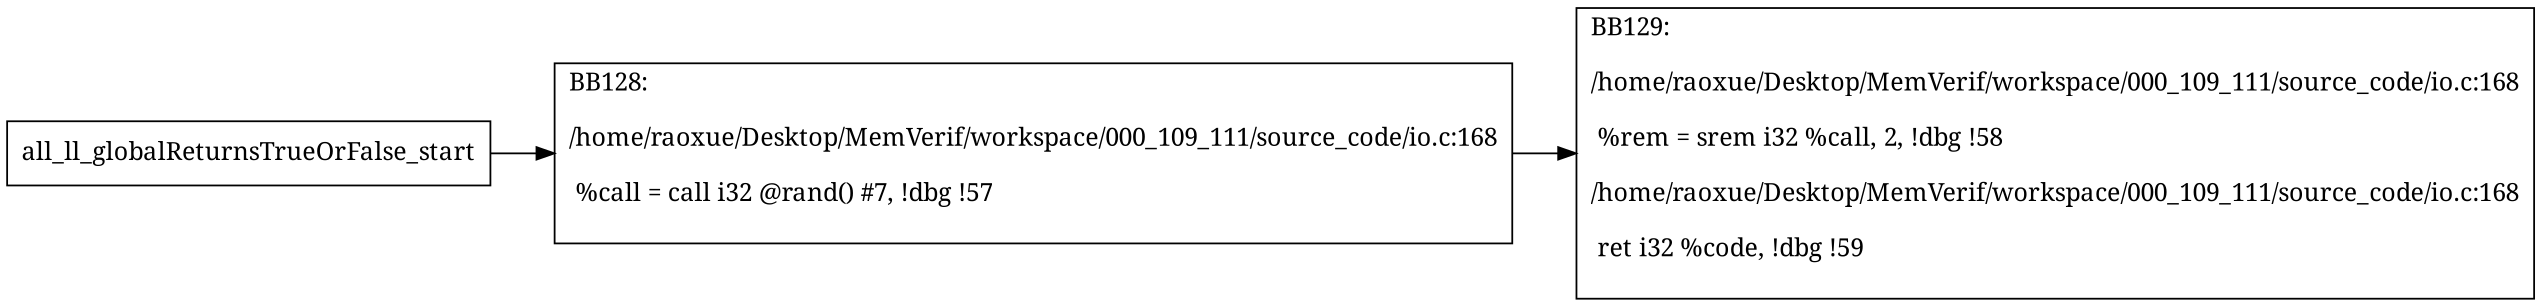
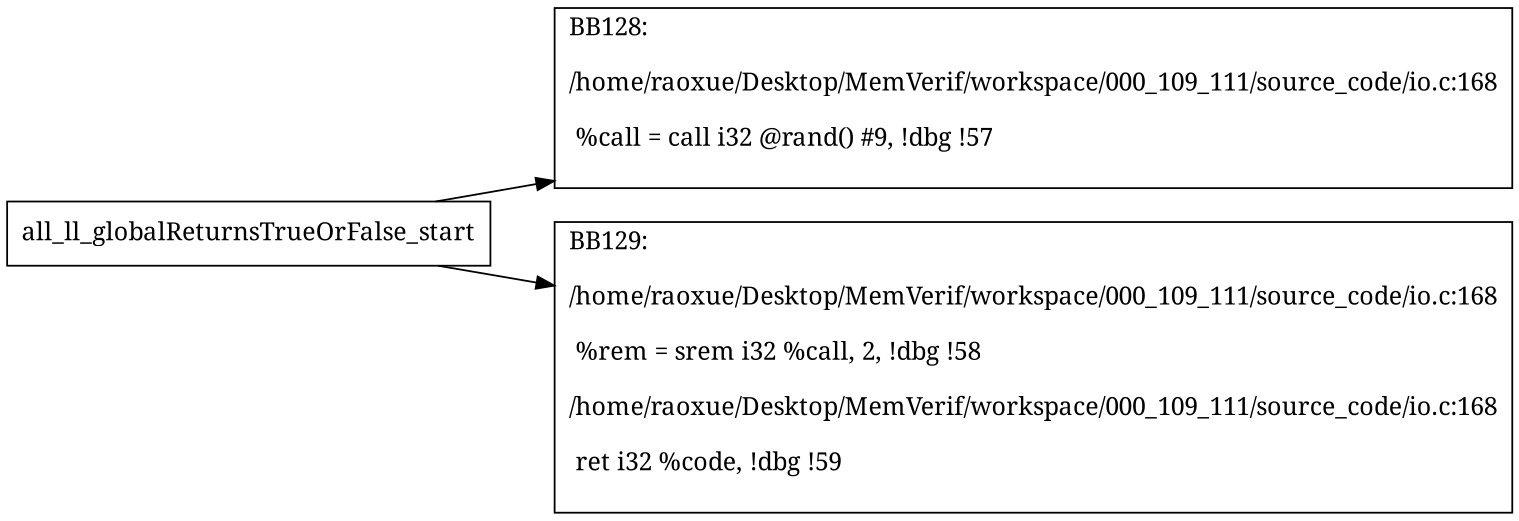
(1535, 153) -> (487, 274)
(781, 193) -> (781, 138)
